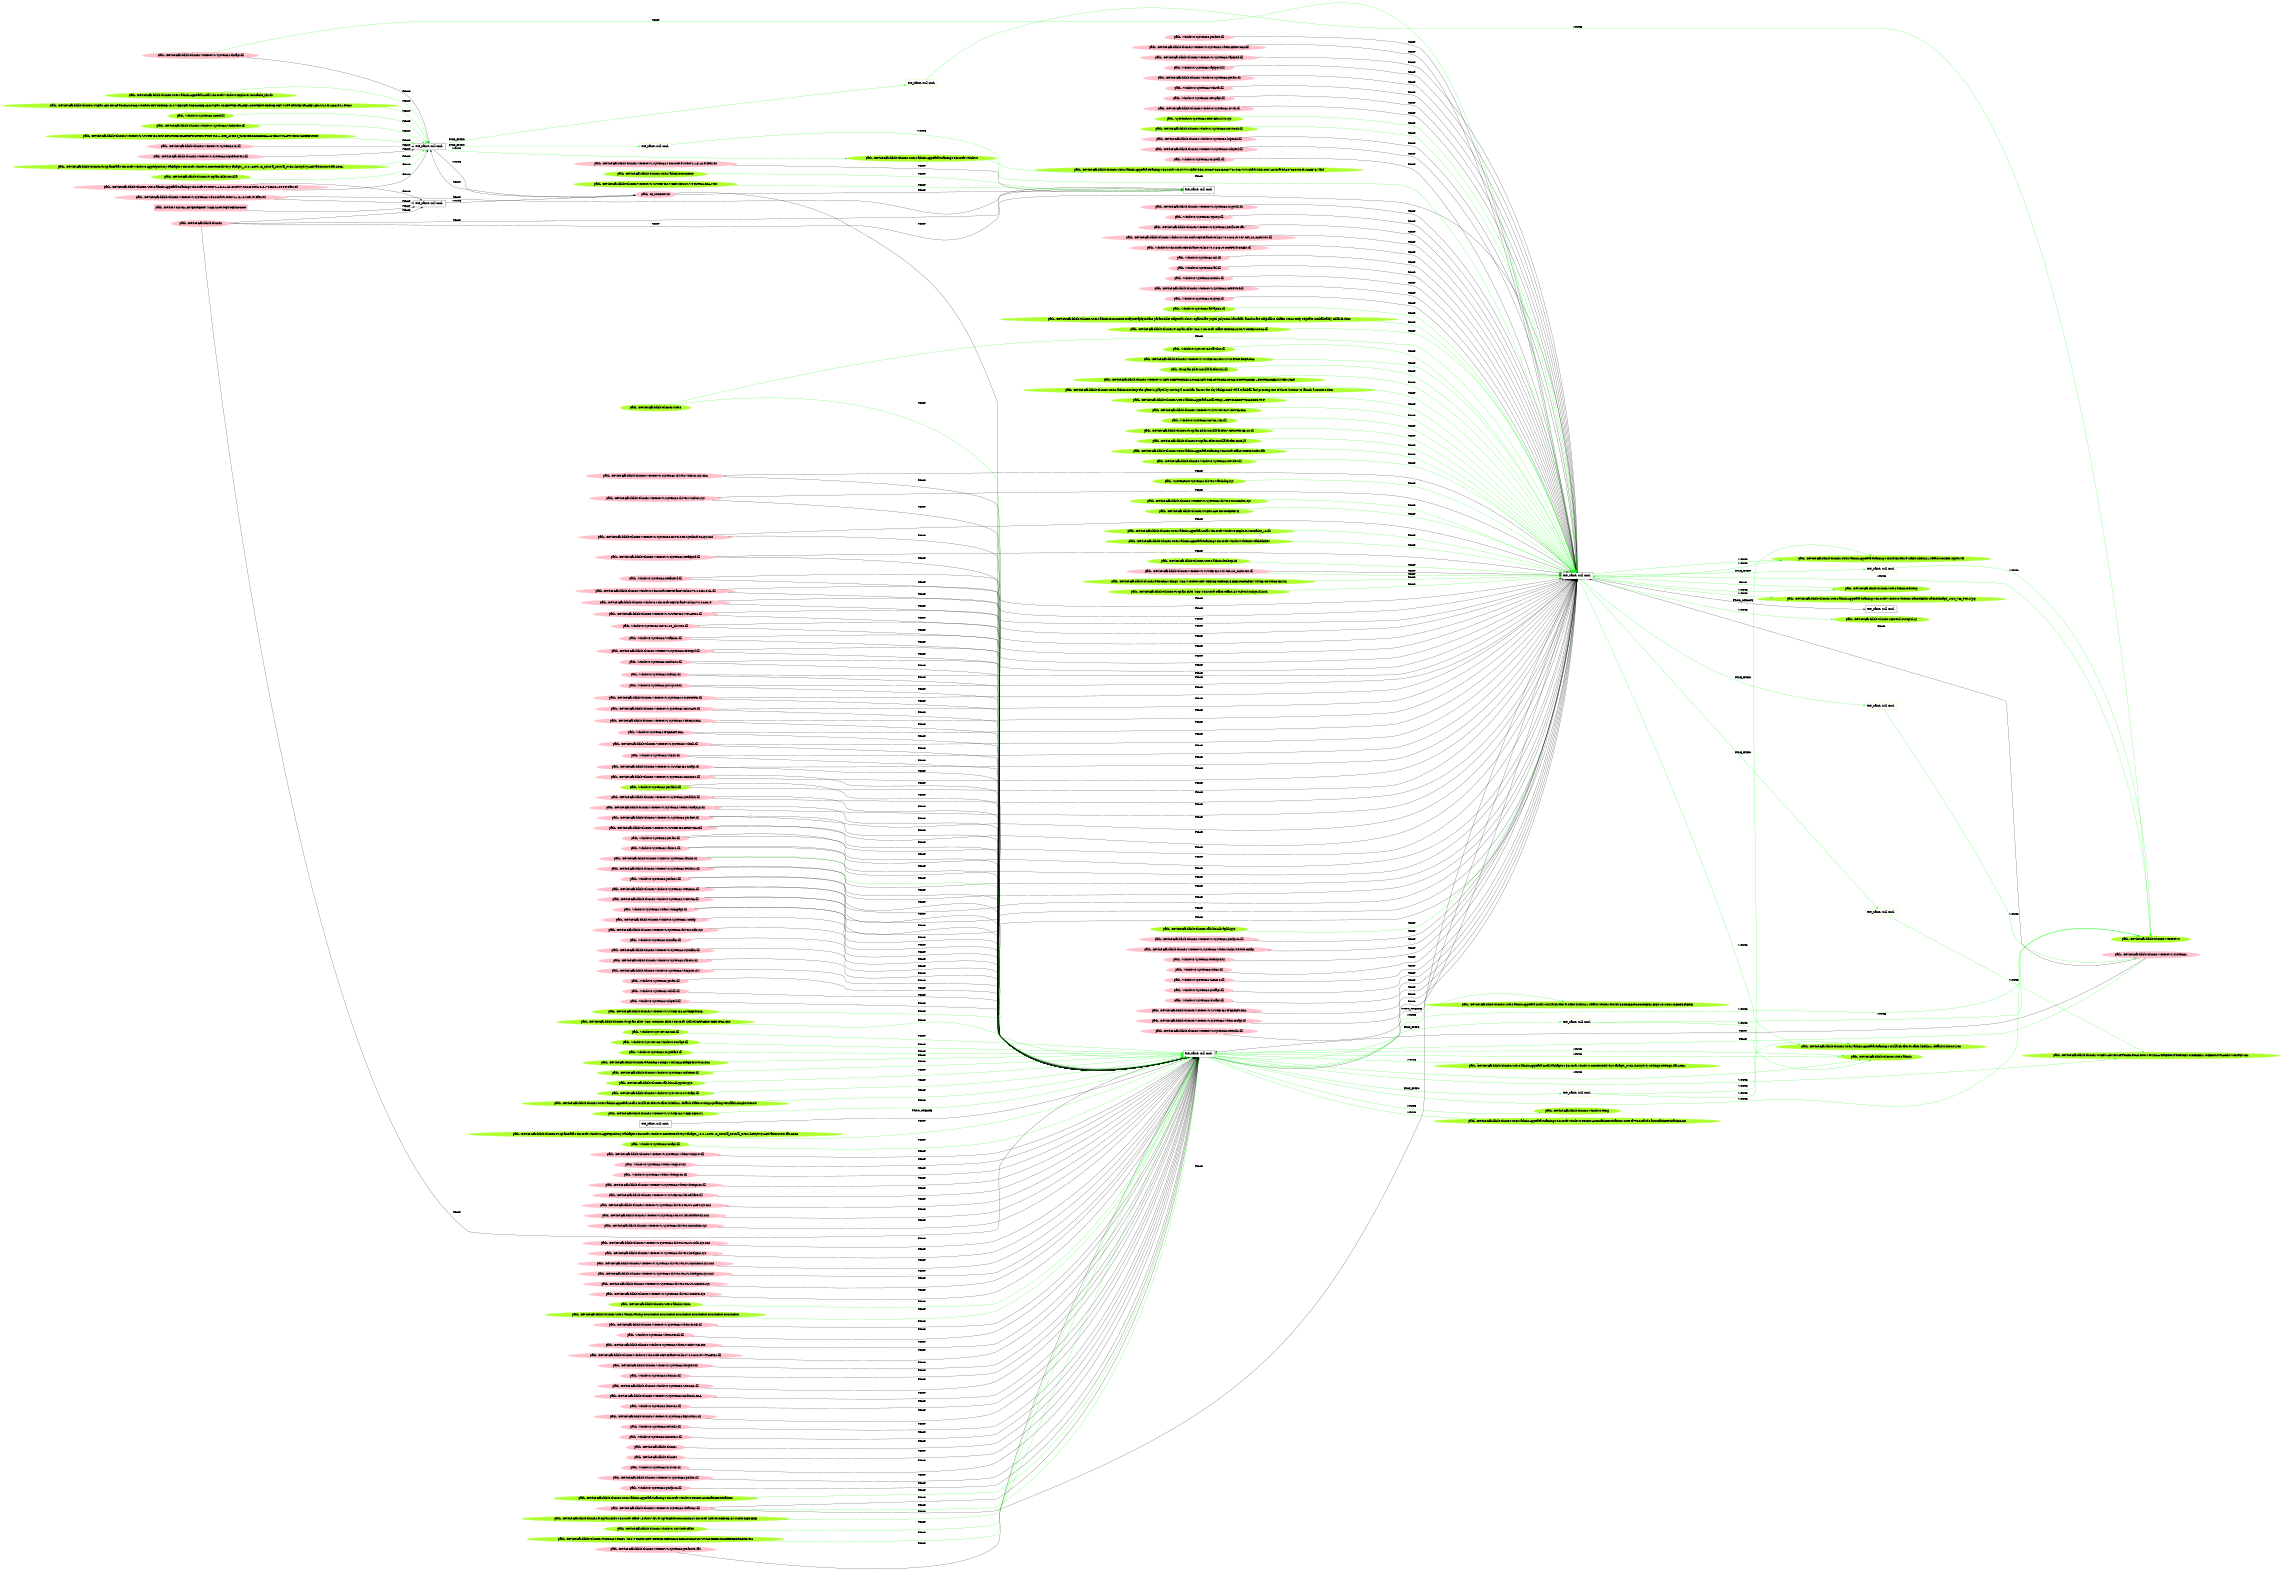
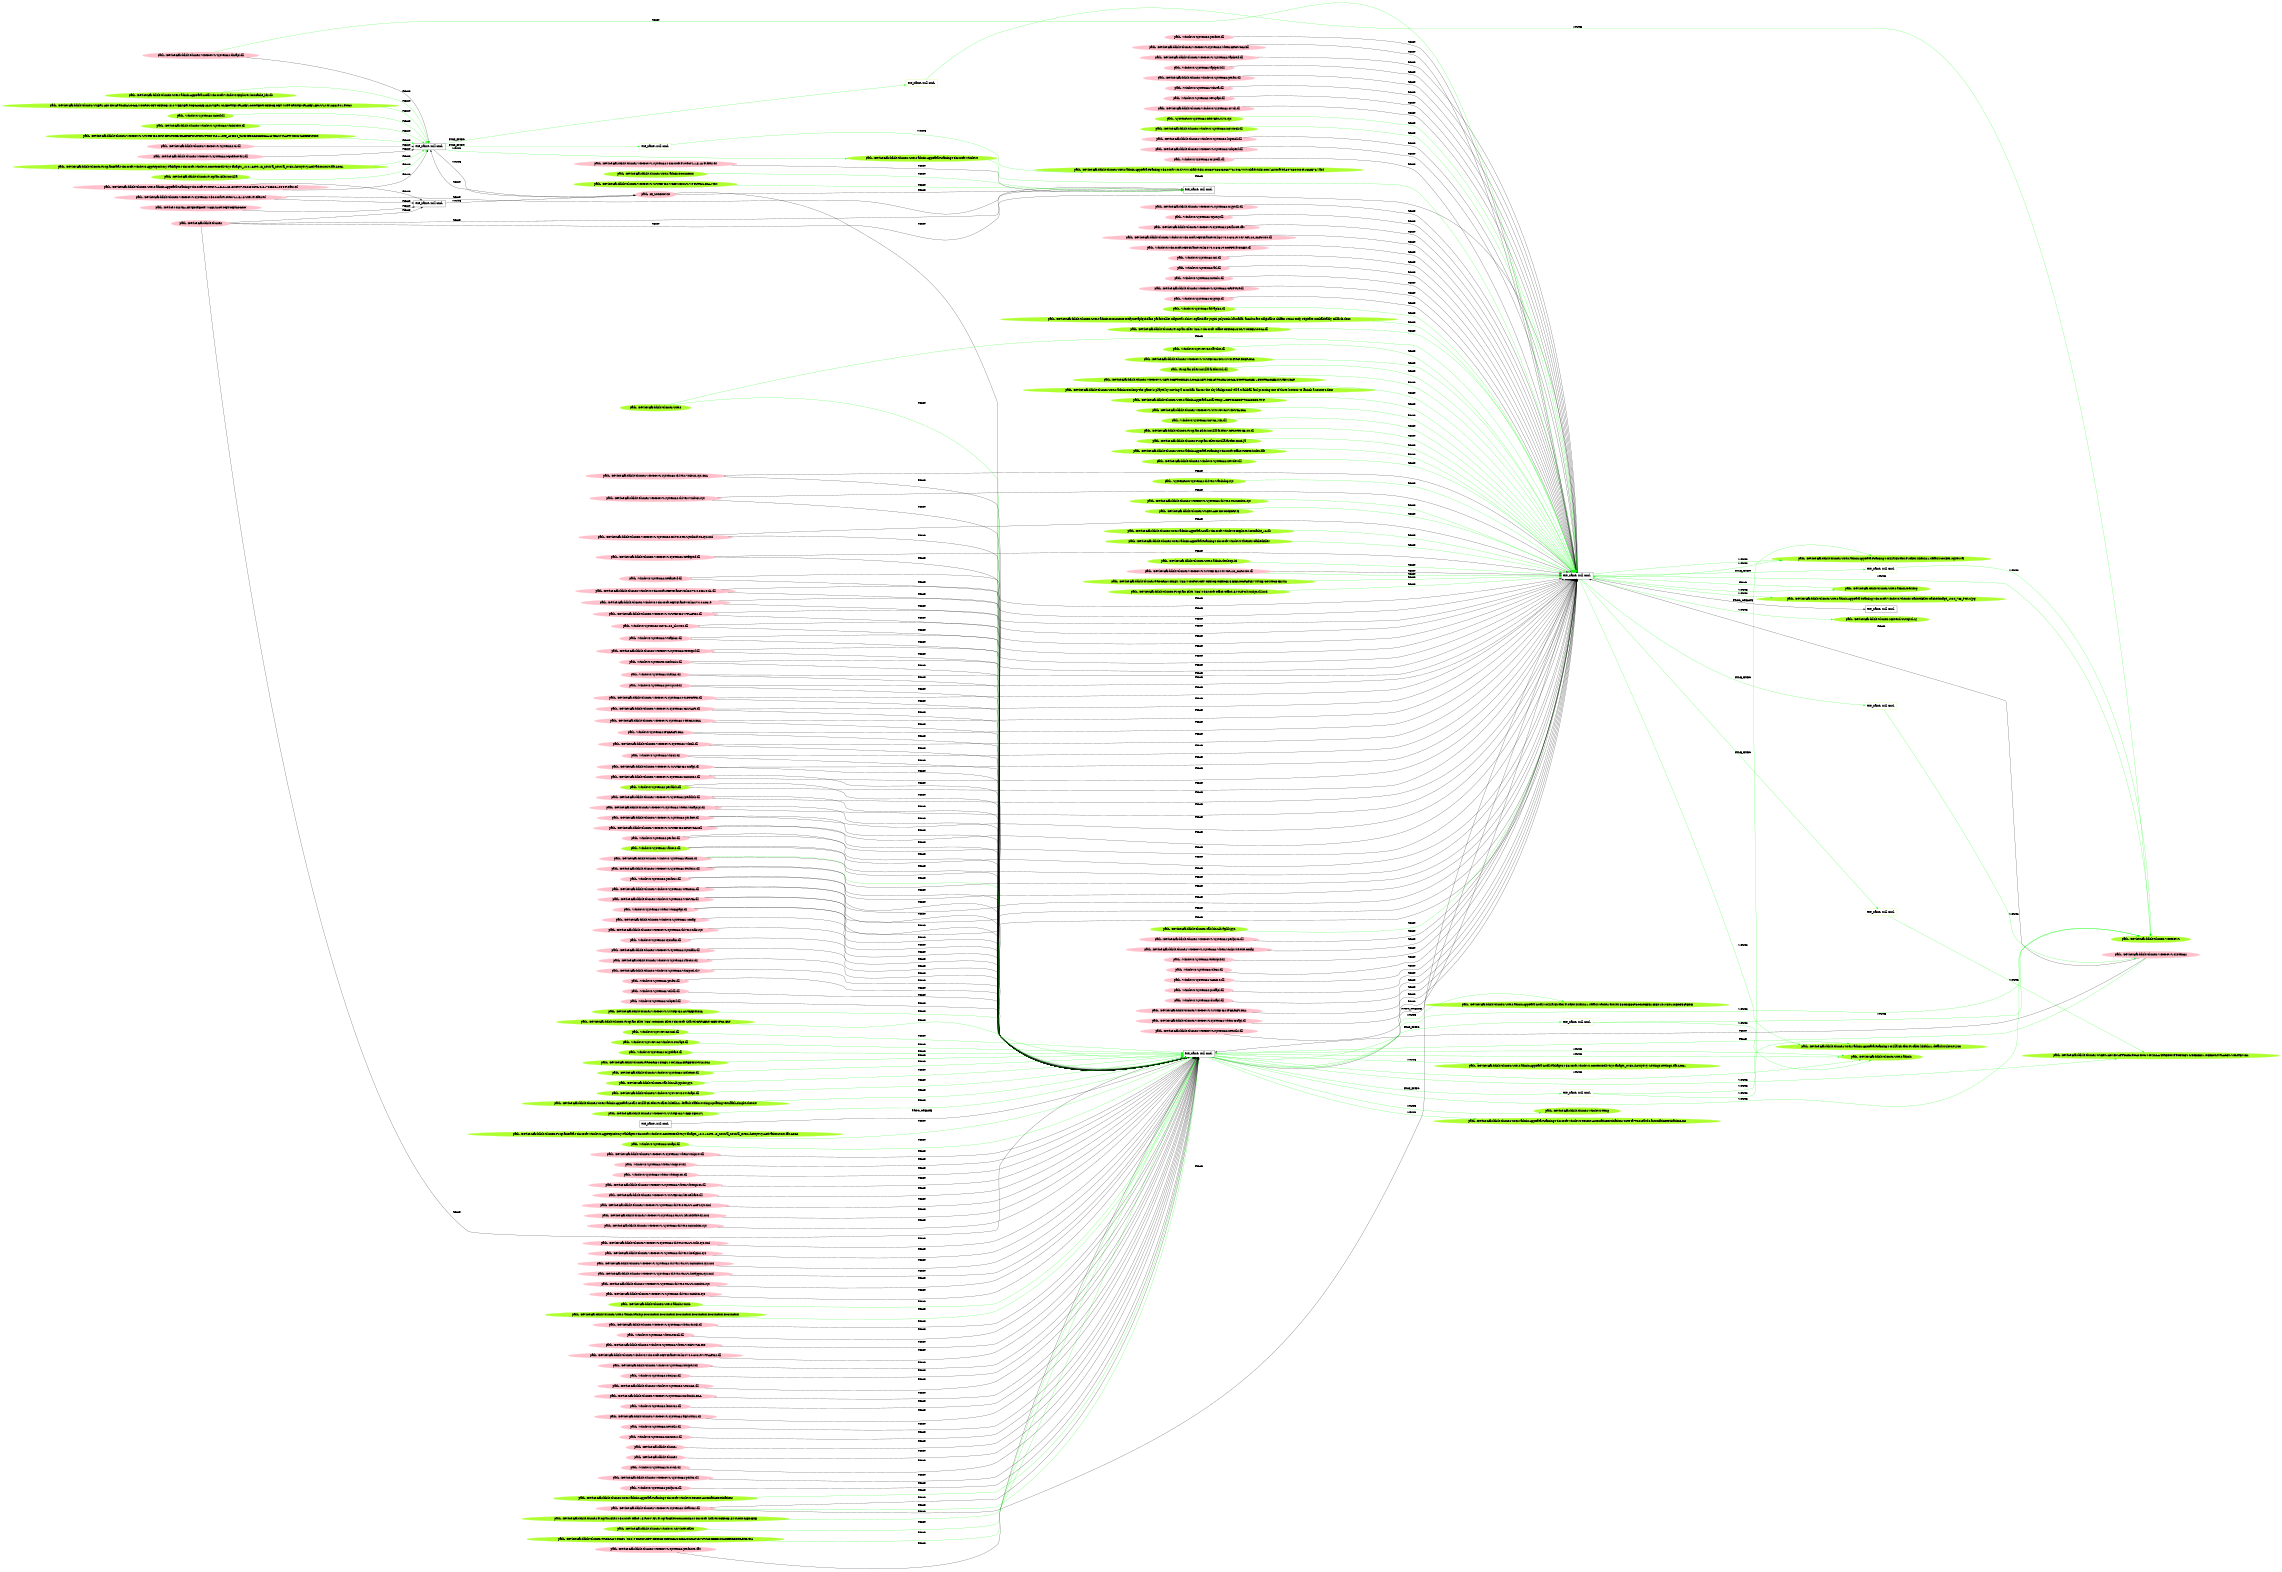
(201, 208) -> (201, 208)
(656, 662) -> (656, 662)
(656, 849) -> (656, 849)
